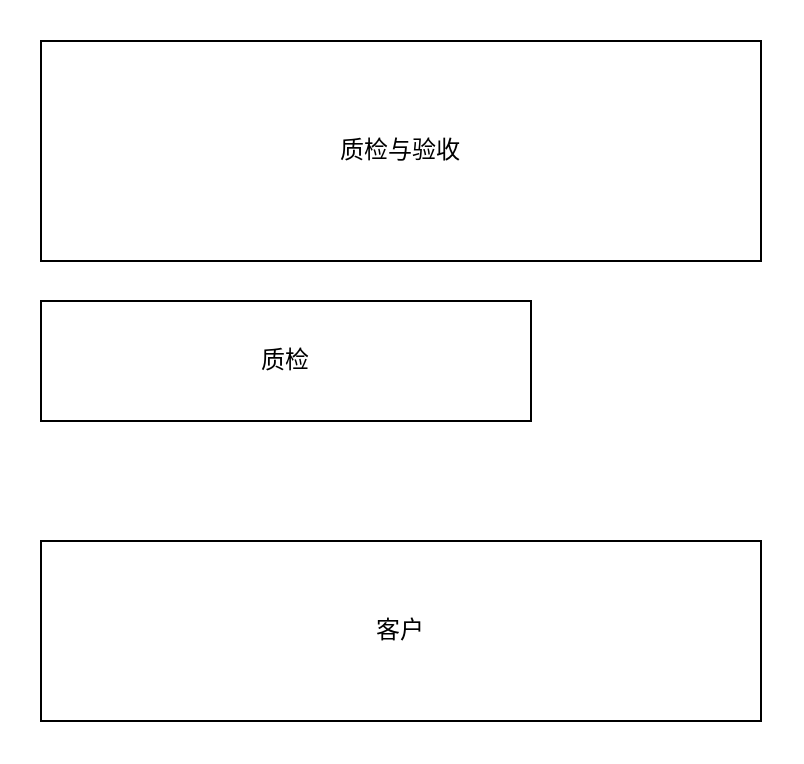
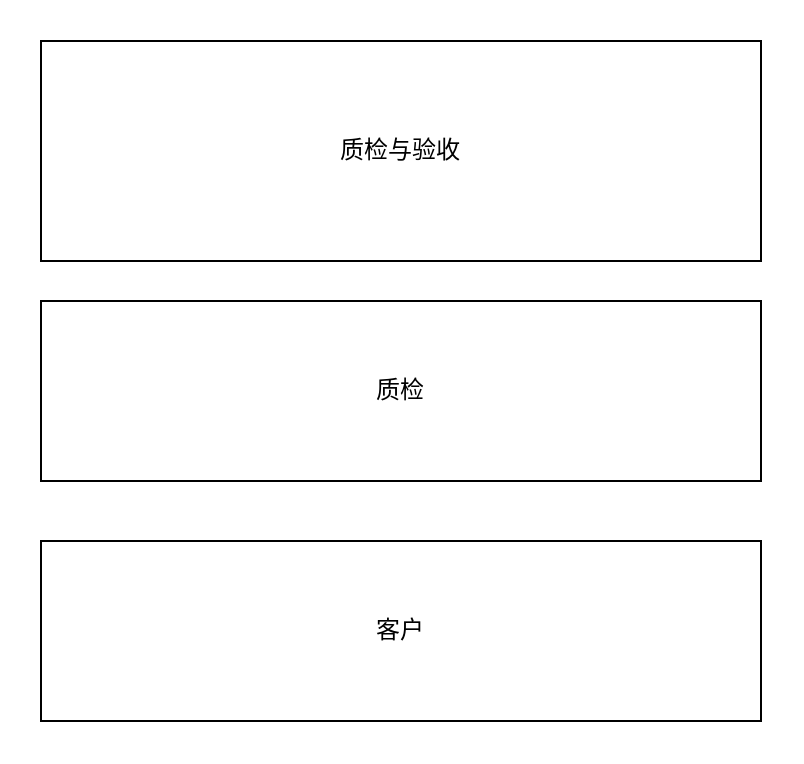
(286, 361) -> (401, 391)
